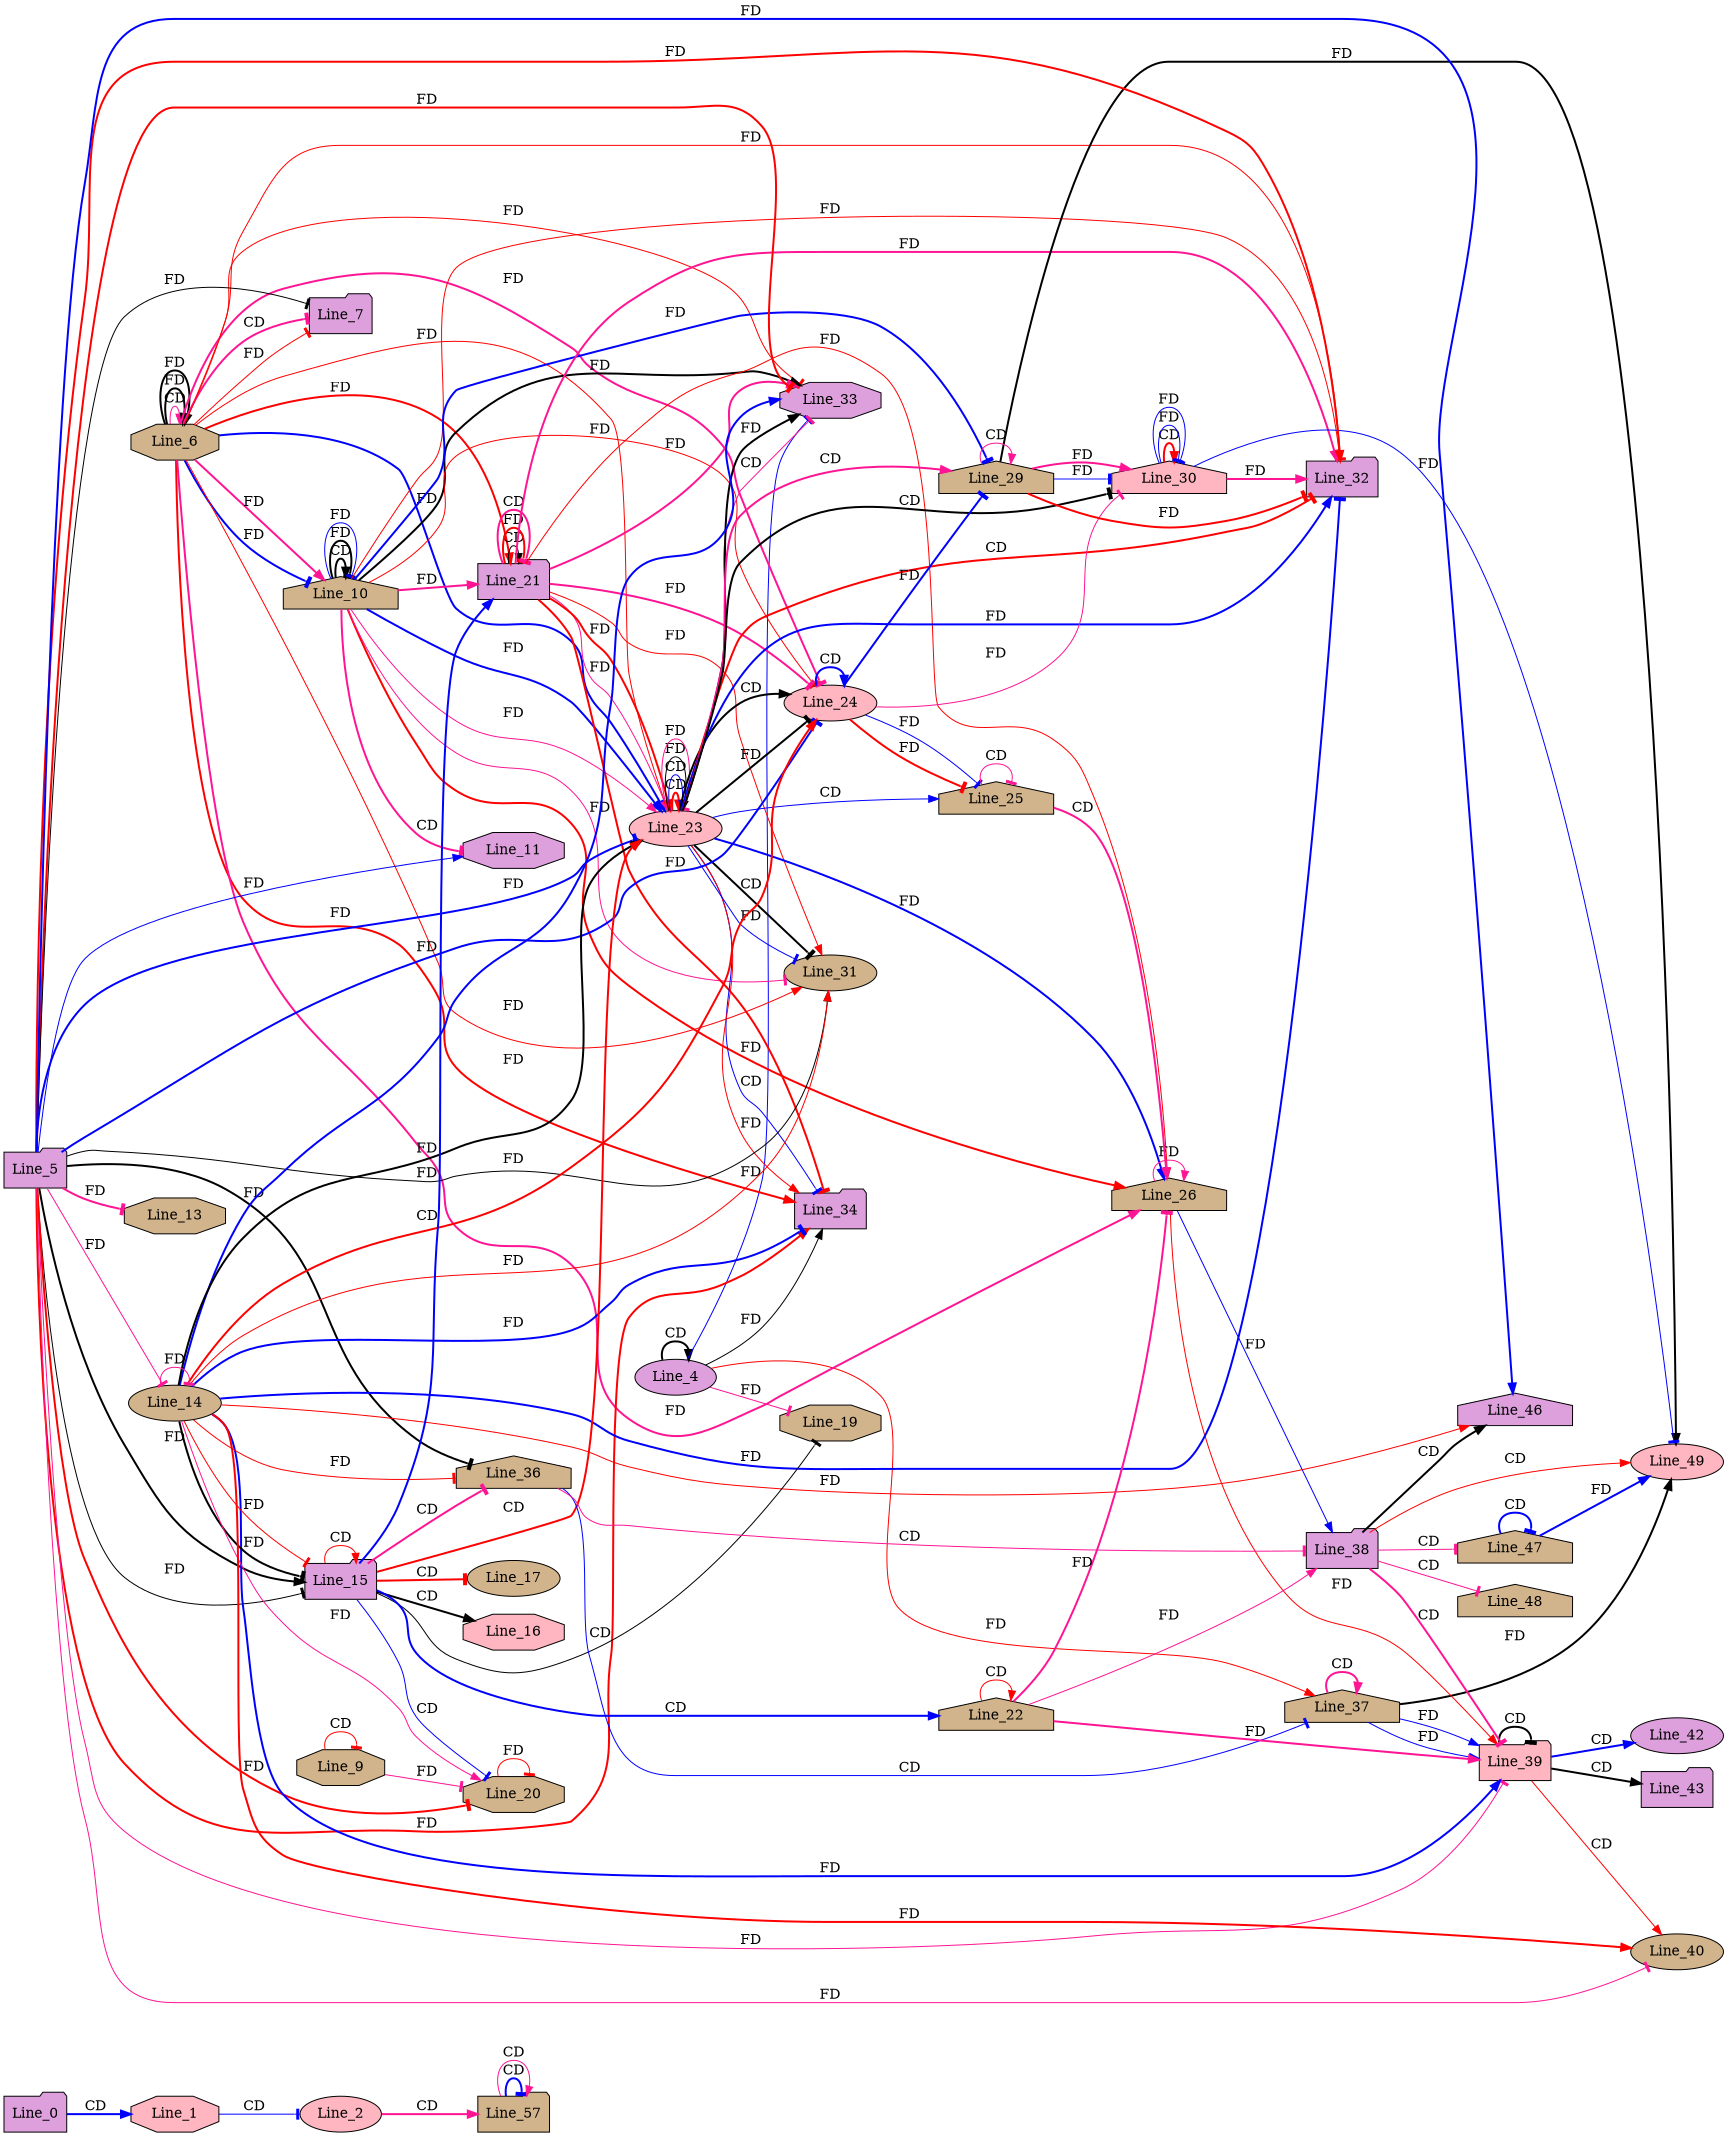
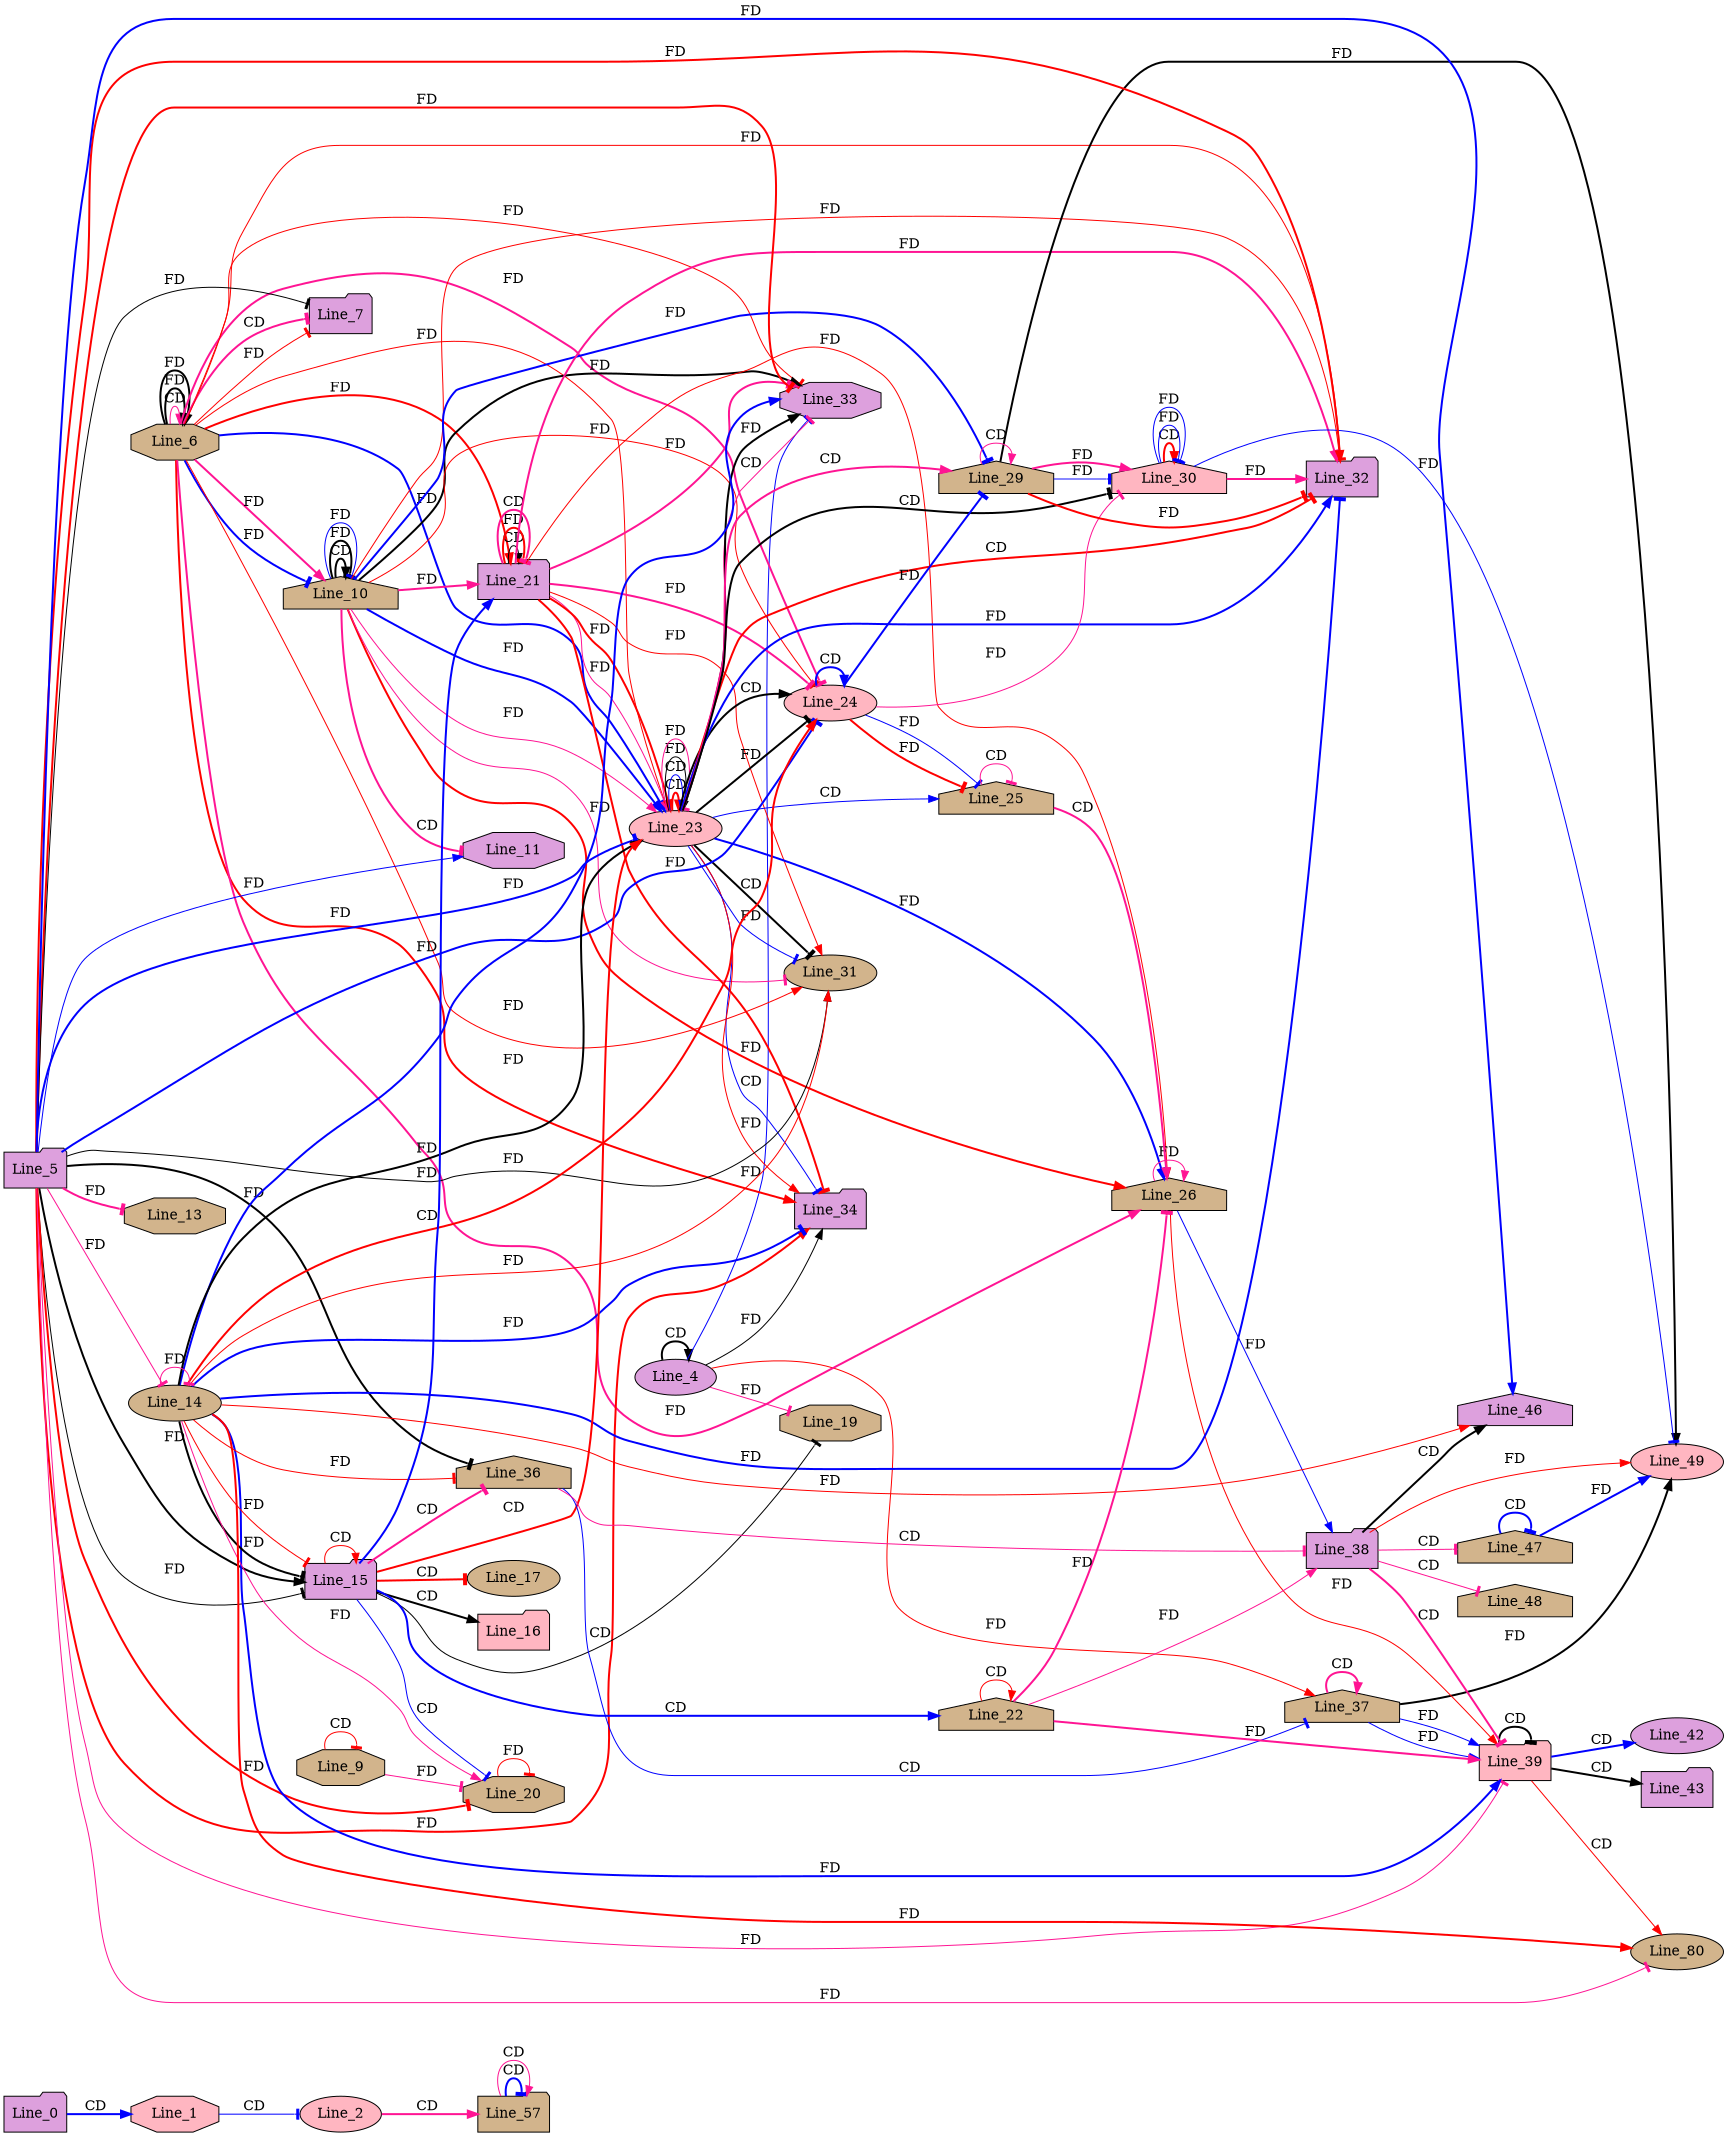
(1515, 1459) -> (1515, 1459)
(514, 1632) -> (514, 1632)
(1677, 1952) -> (1677, 1952)
